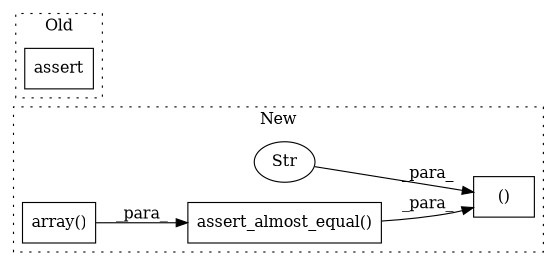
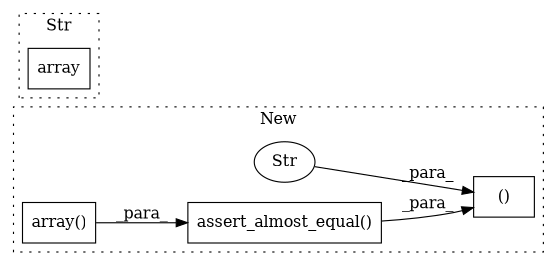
(59, 26) -> (59, 26)
(59, 69) -> (59, 69)
